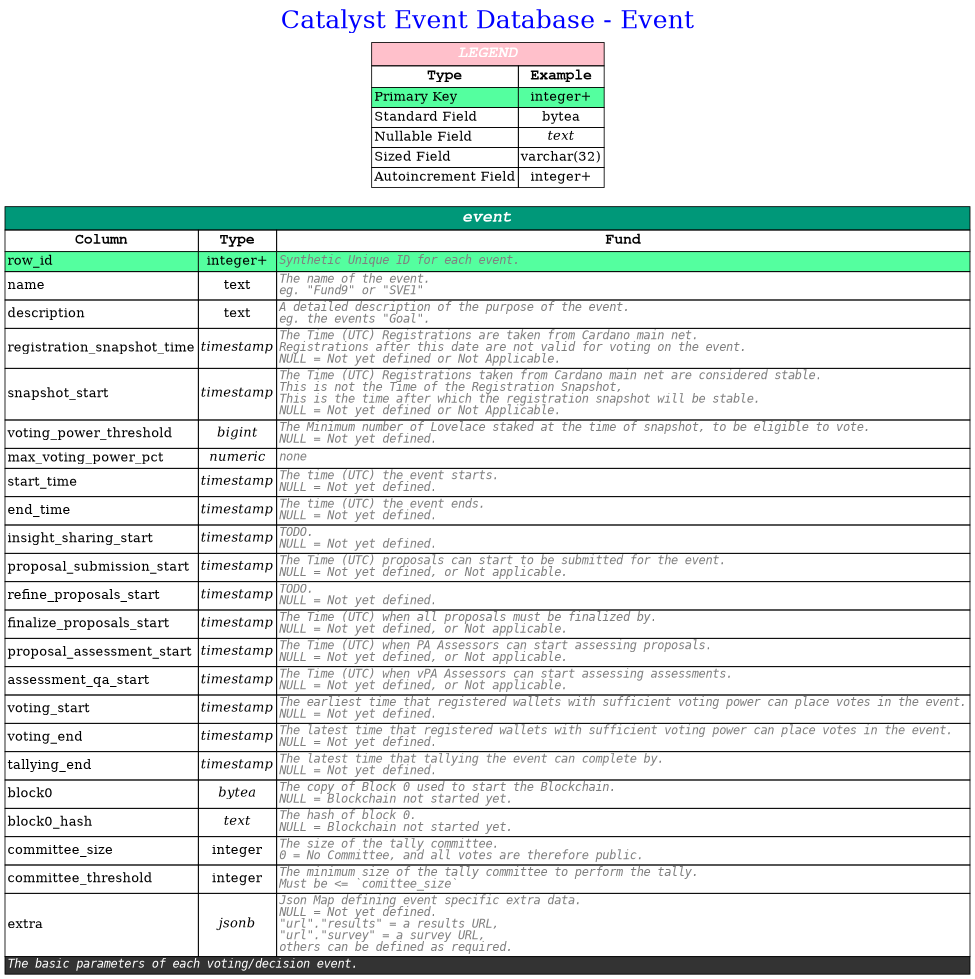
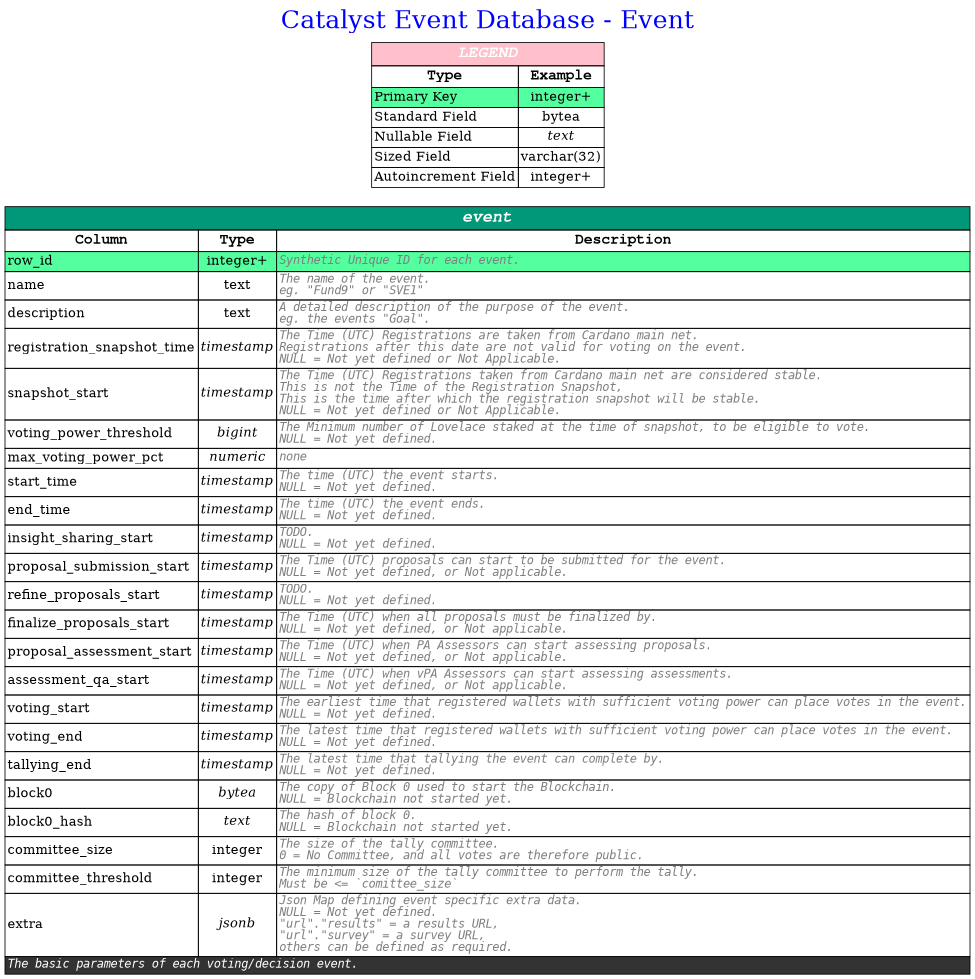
(623, 239) -> (623, 239)
